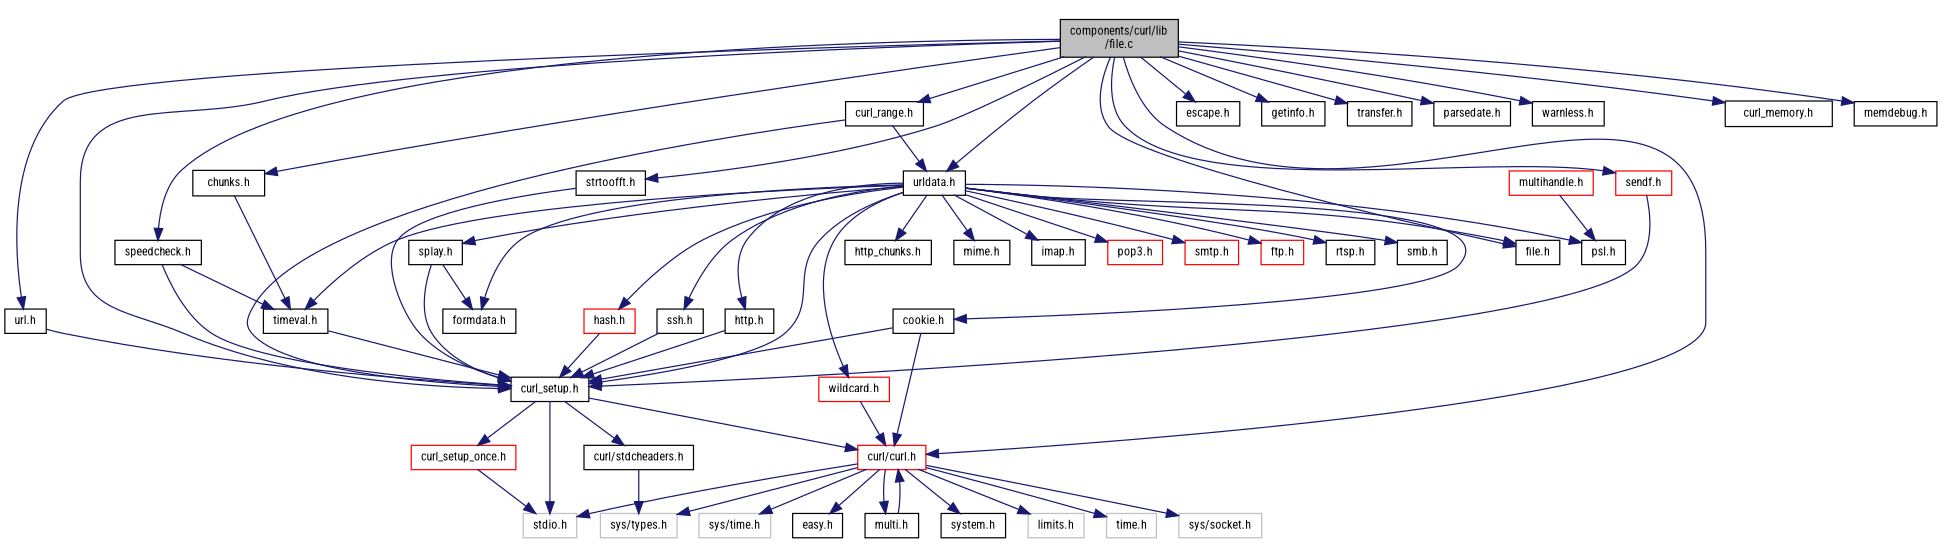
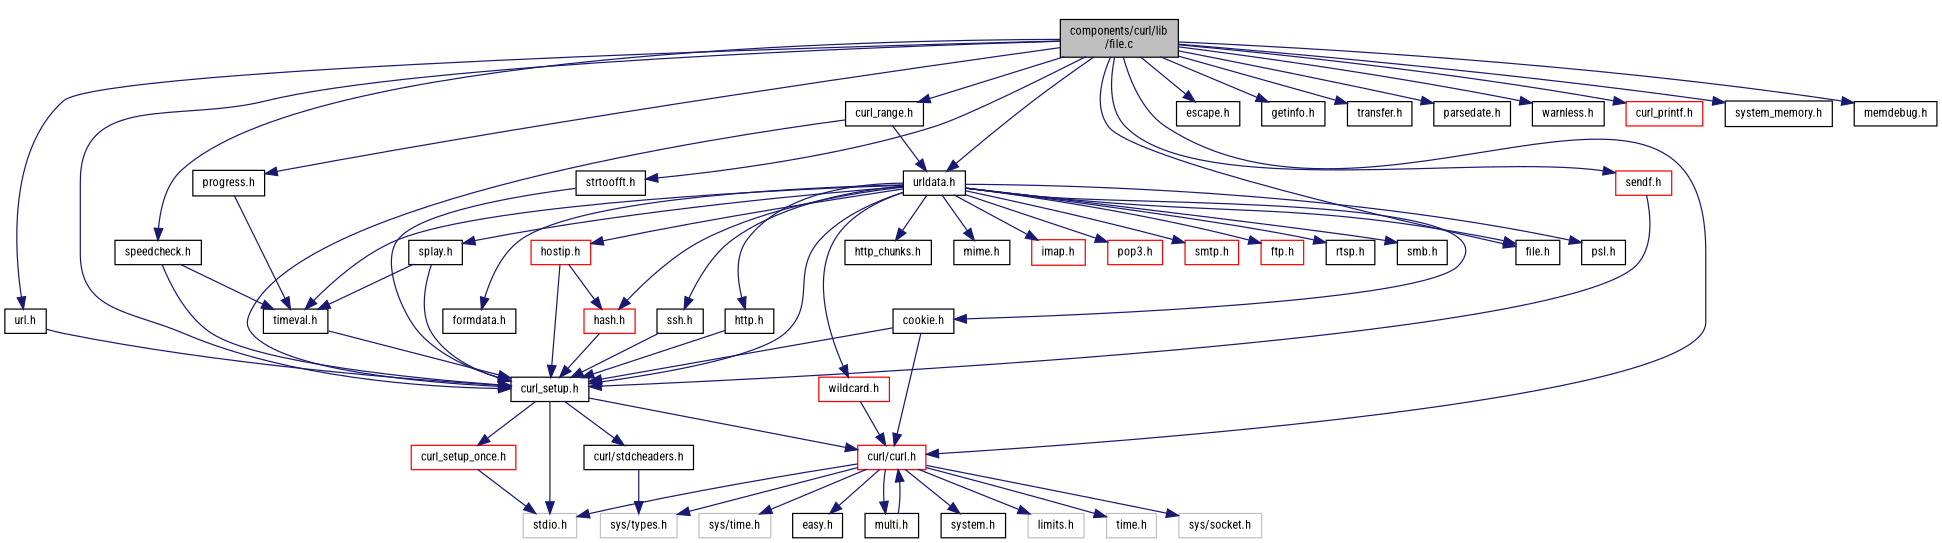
none -> (1664, 114)
(1779, 114) -> (1779, 114)
(229, 183) -> (229, 183)
(1551, 183) -> none
none -> (561, 252)
(1058, 252) -> (1058, 252)
(454, 282) -> (371, 284)
